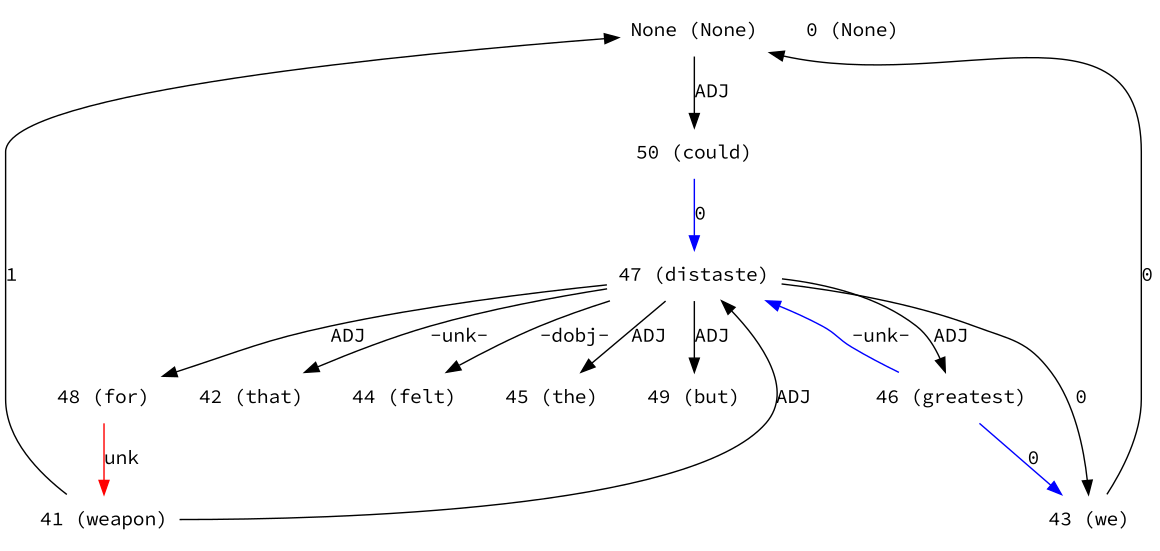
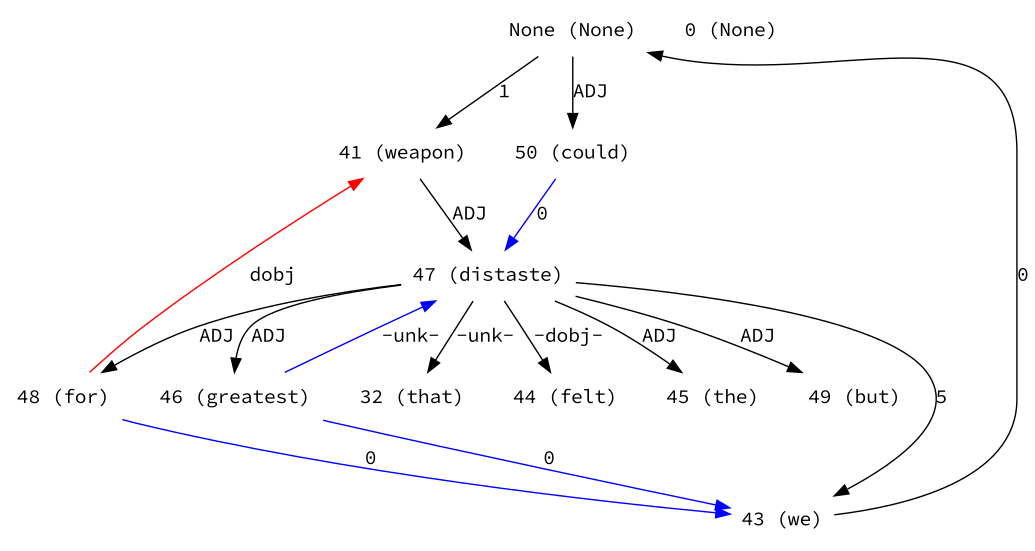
(117, 100) -> (494, 88)
(252, 398) -> (413, 398)
(1082, 398) -> (942, 398)
(122, 459) -> (273, 275)
none -> (418, 476)
